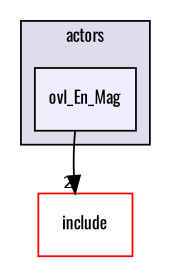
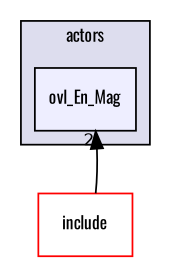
(74, 156) -> (97, 171)
